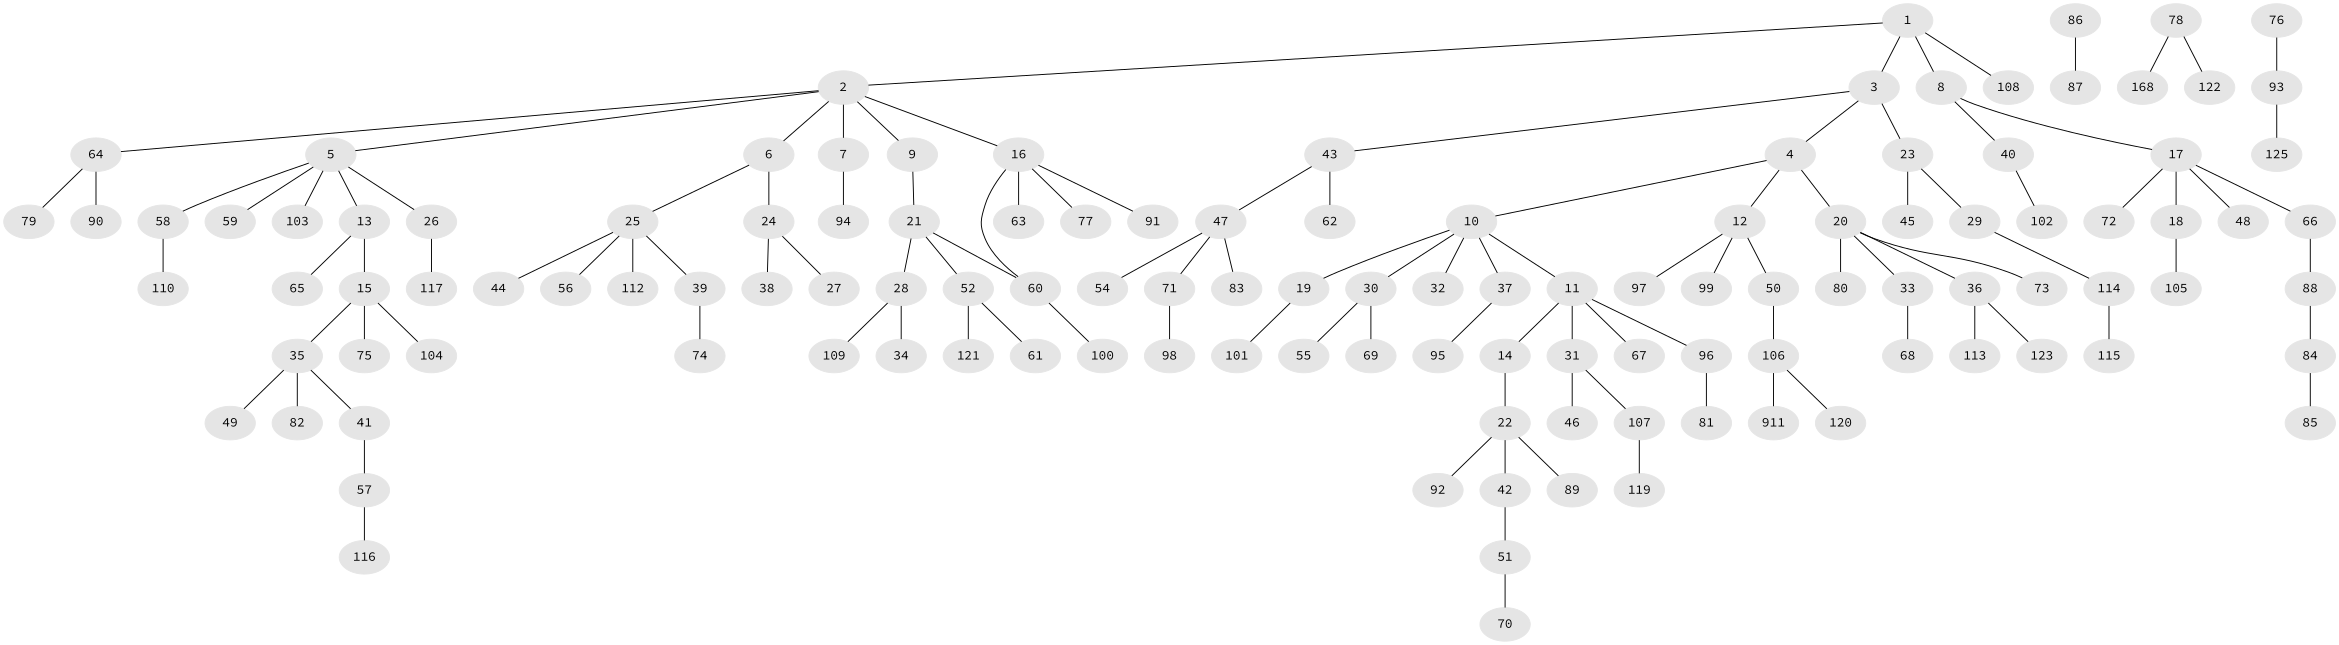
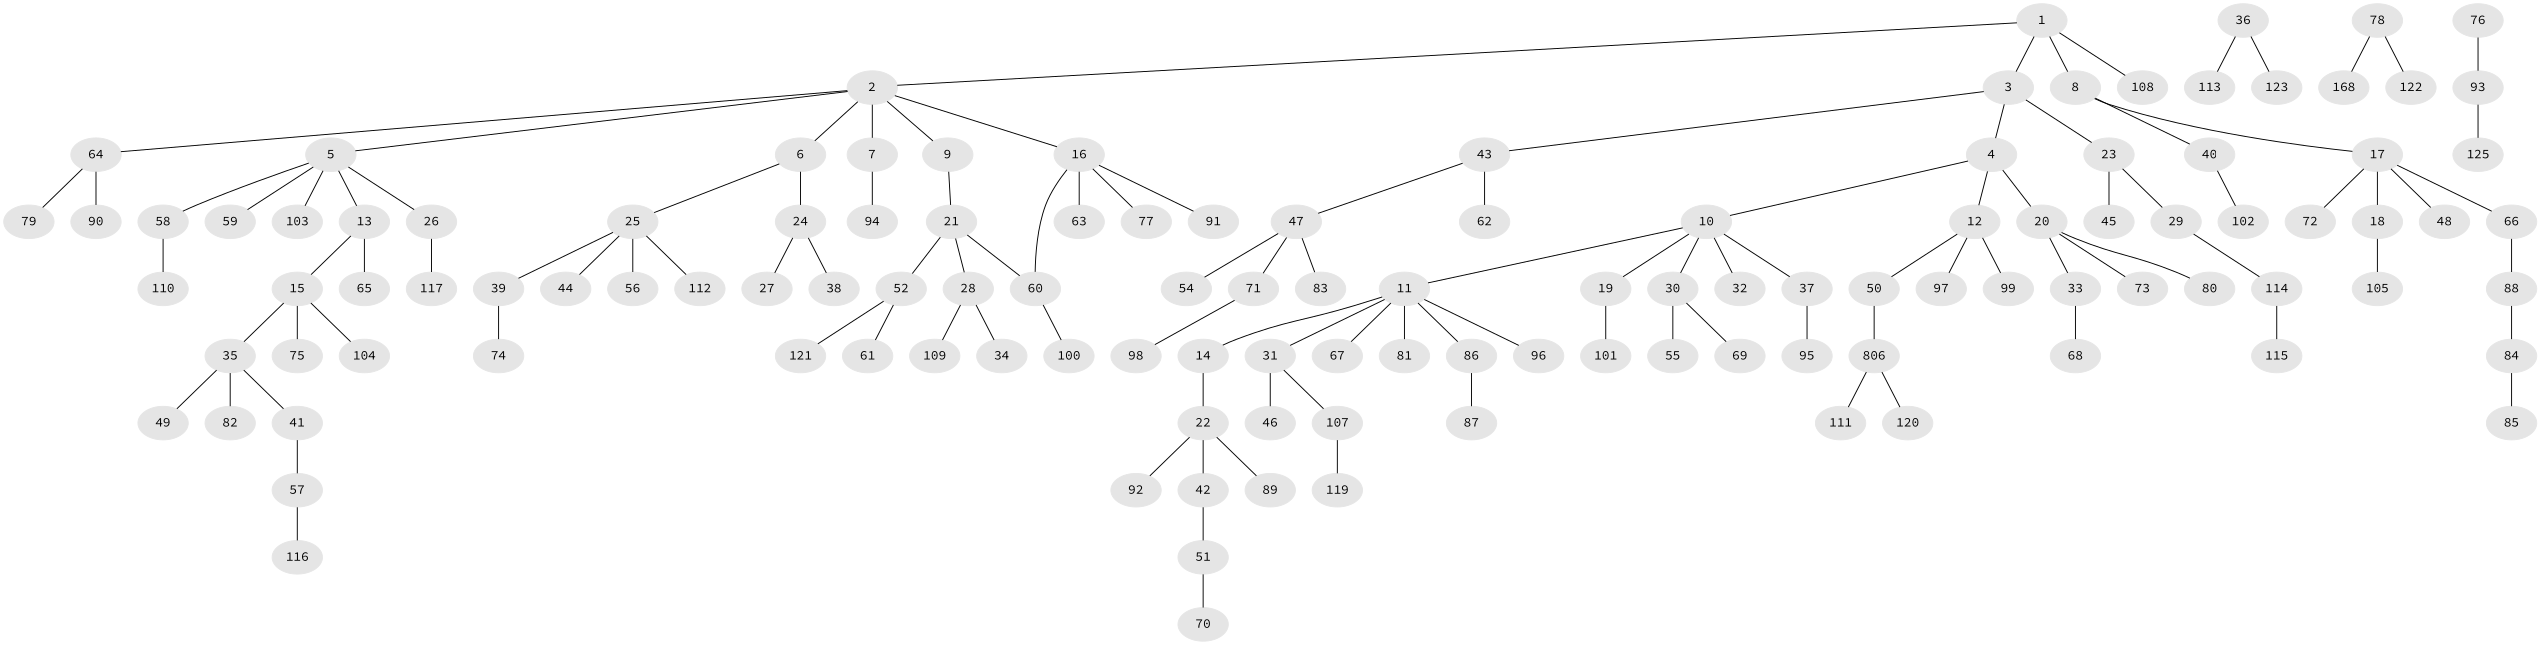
(1908, 255) -> none
none -> (1438, 322)
(1773, 356) -> (1874, 356)
(1706, 390) -> (1404, 323)
(1773, 423) -> (1841, 423)
